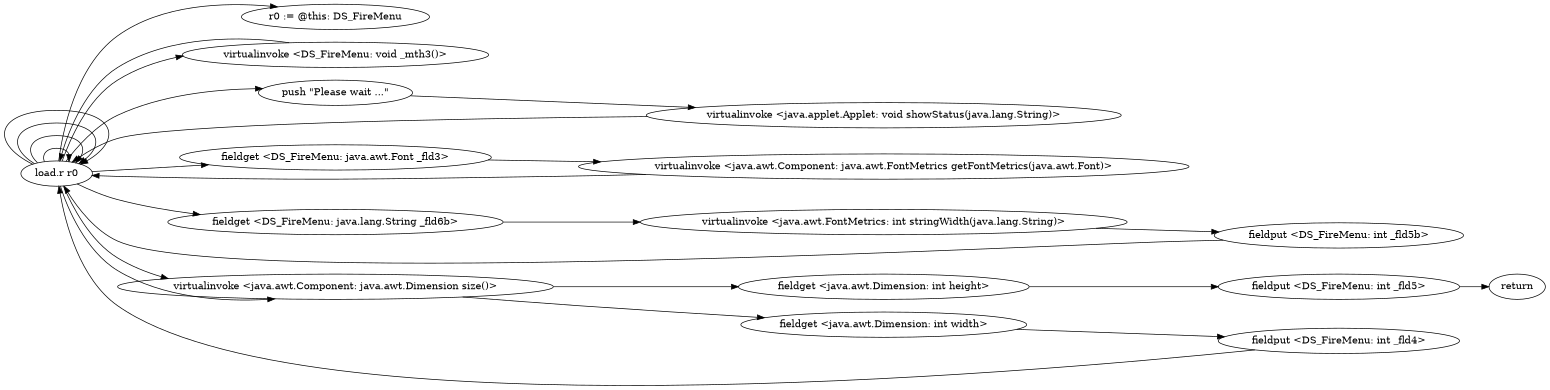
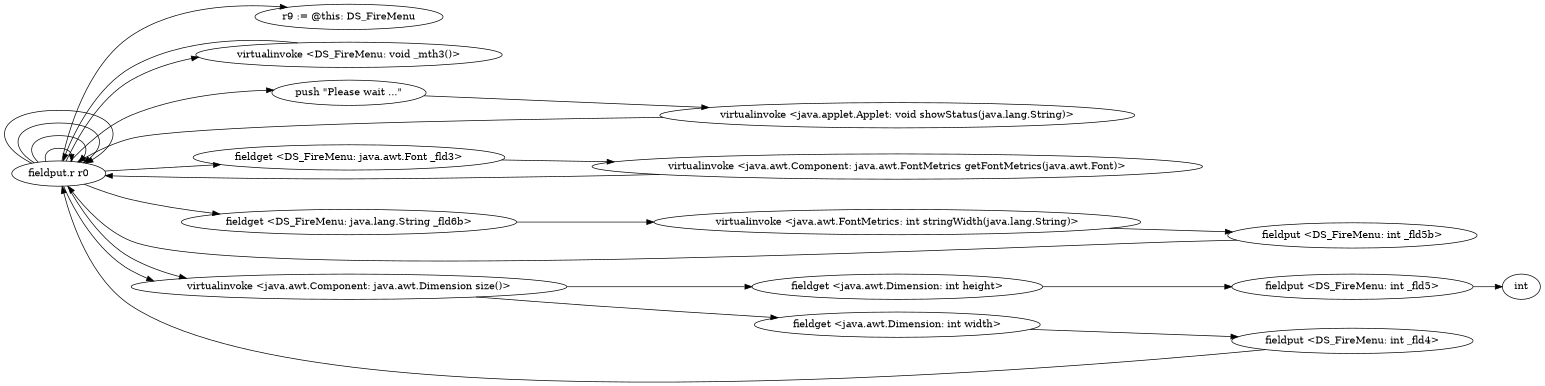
(335, 17) -> (349, 17)
(57, 174) -> (59, 174)
(1517, 287) -> (1521, 287)
